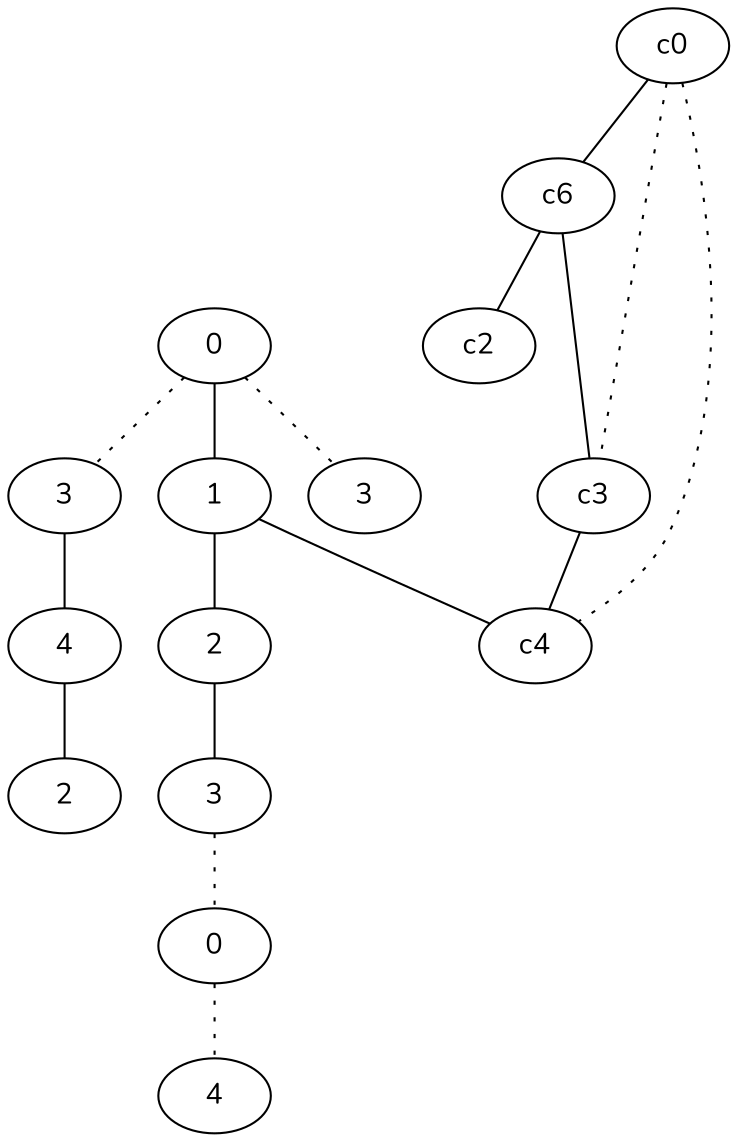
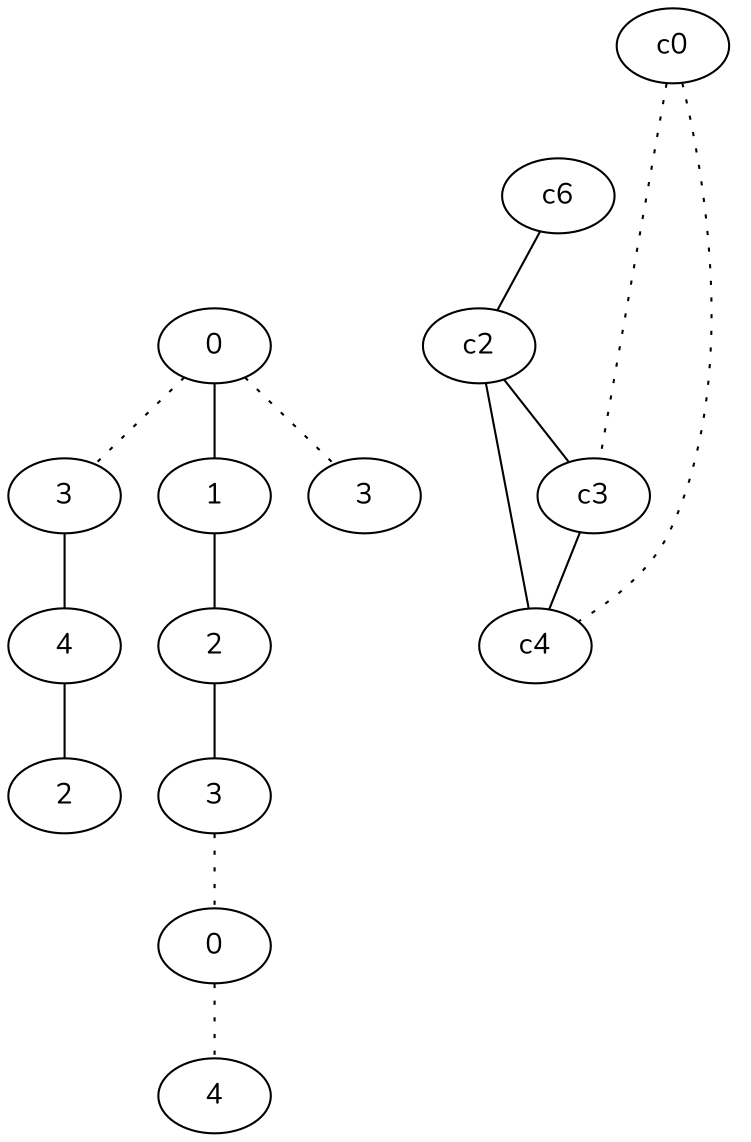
(616, 121) -> none
(576, 346) -> (536, 421)
(374, 572) -> (507, 496)
